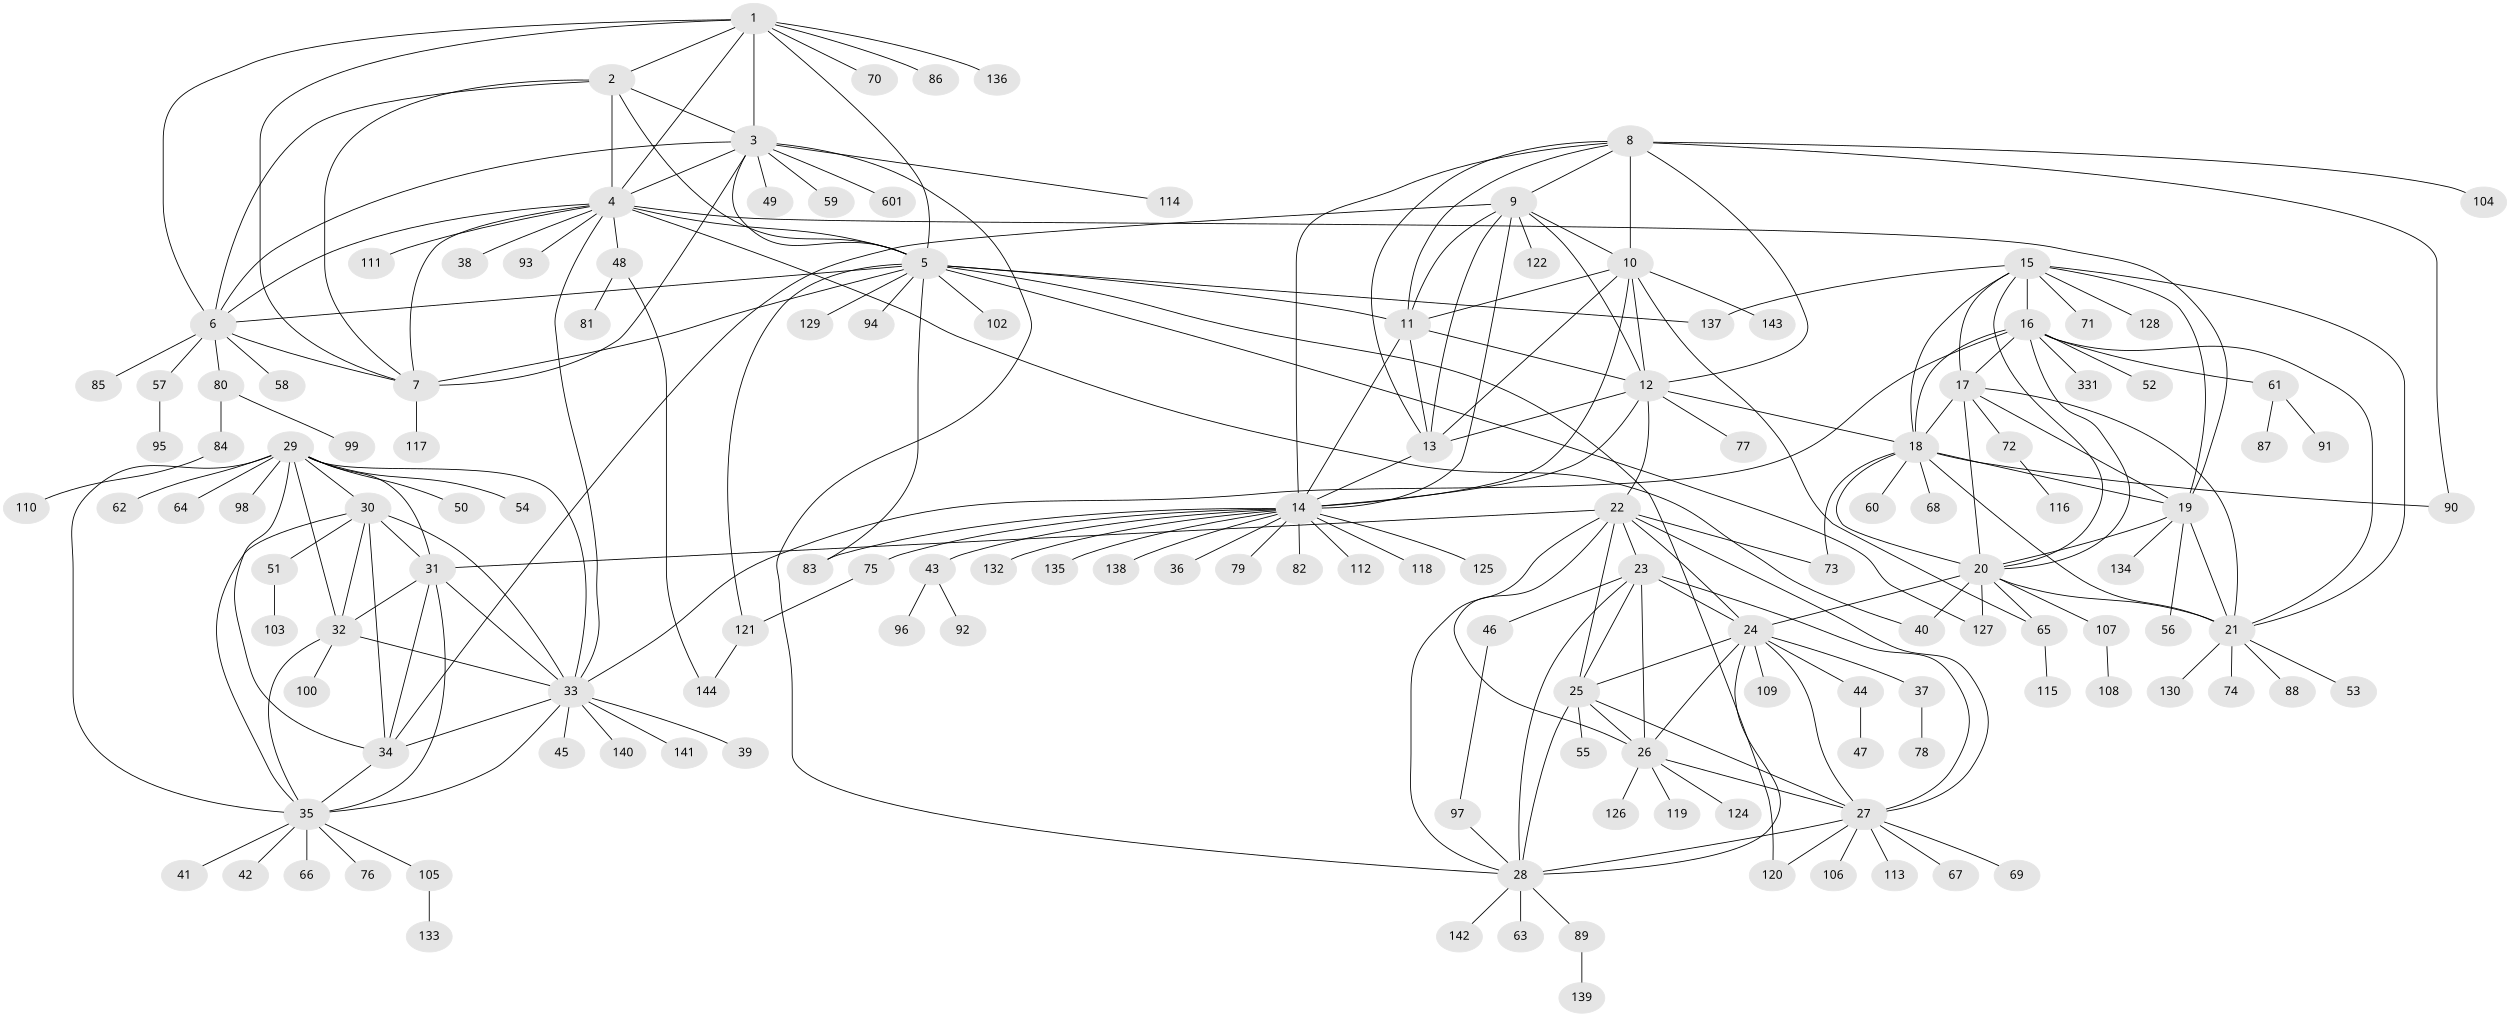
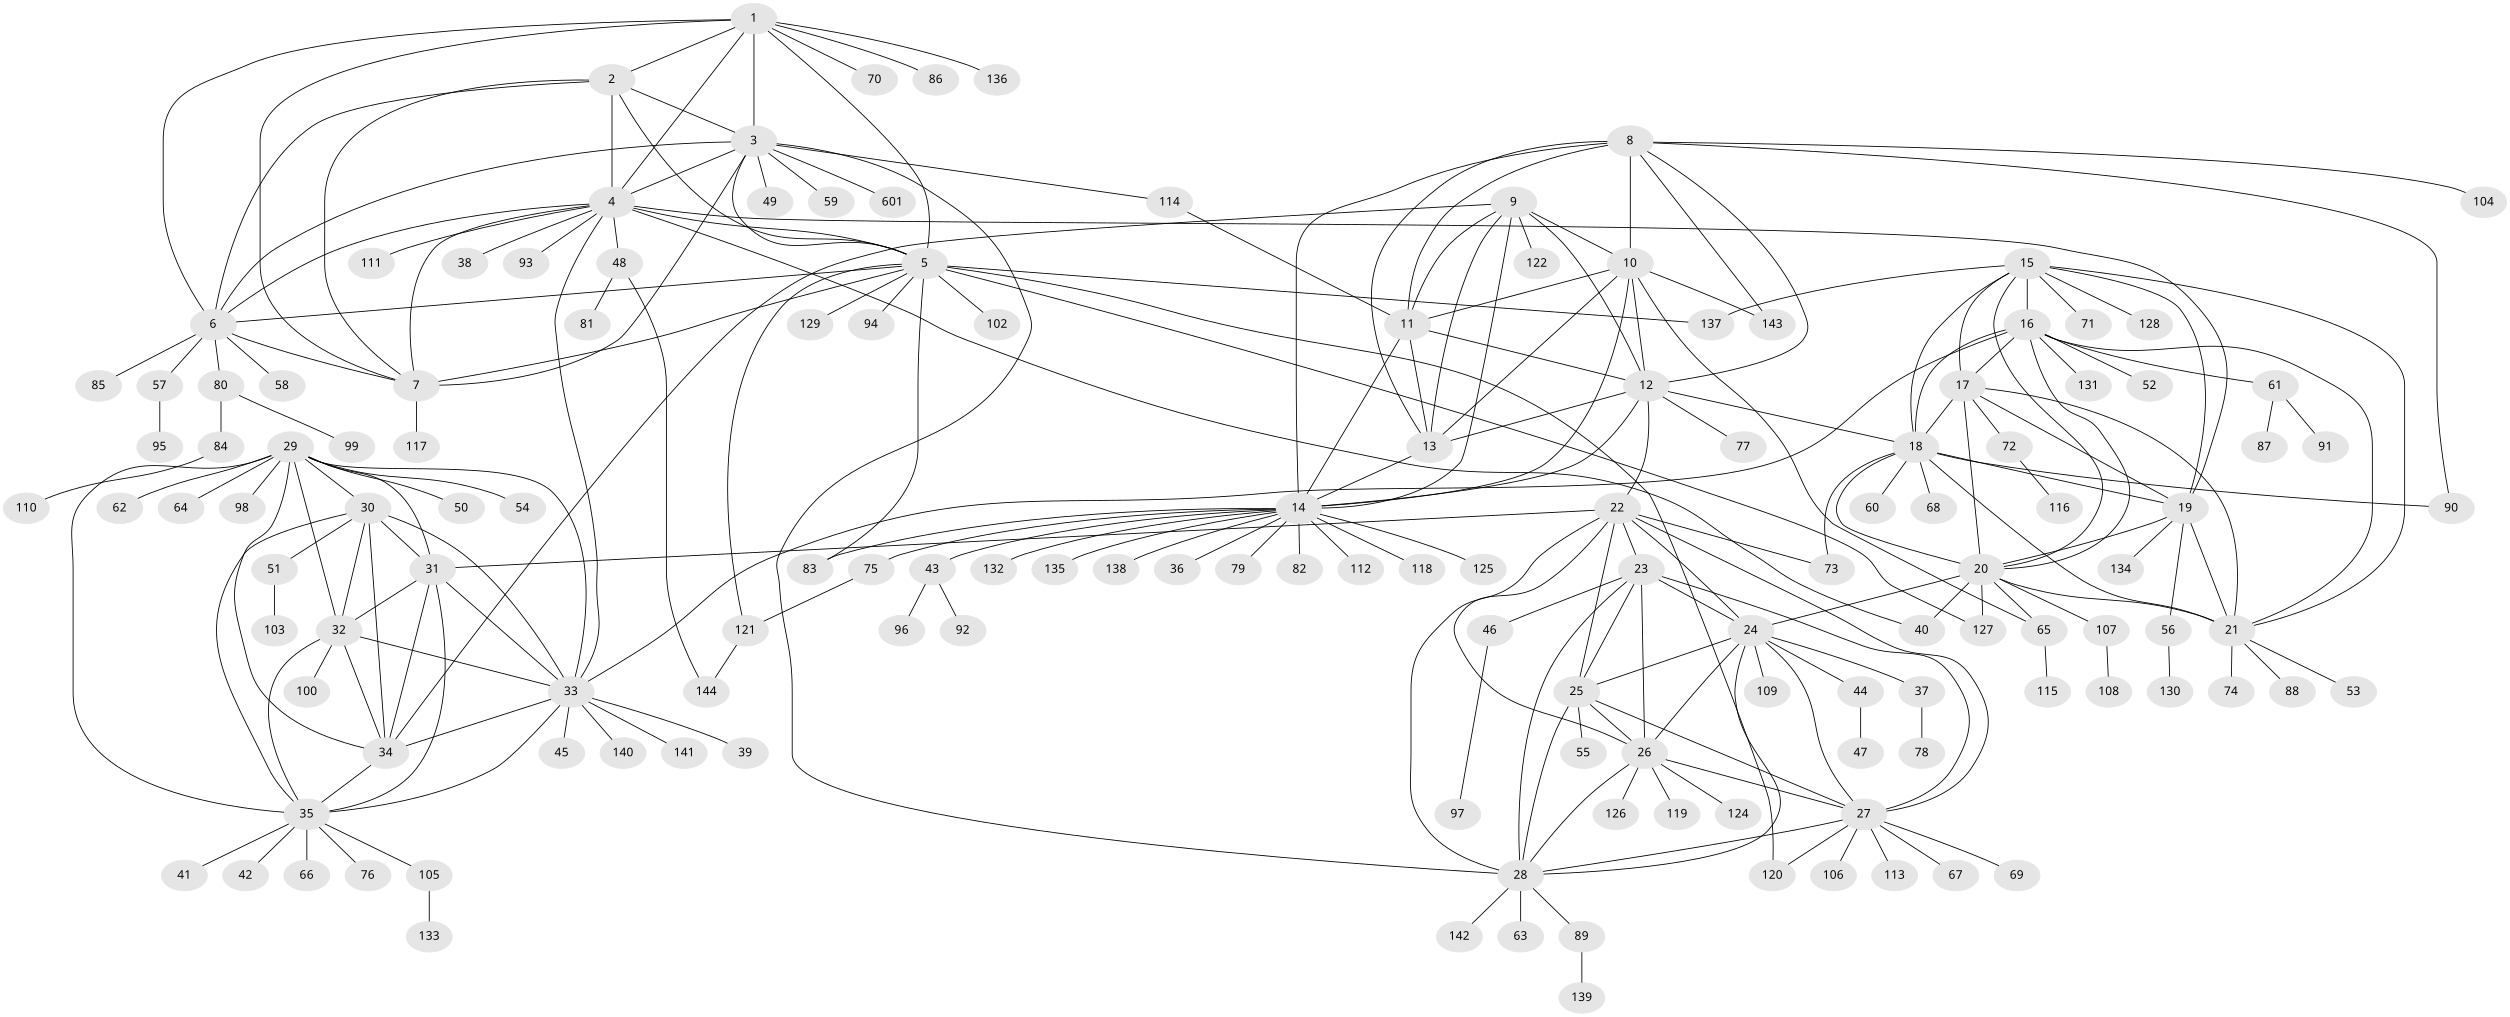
(1572, 172) -> (1704, 237)
(1212, 292) -> (1289, 264)
(2088, 386) -> (2088, 386)
(2201, 661) -> (2169, 661)
none -> (362, 692)
(1489, 845) -> (1576, 809)
